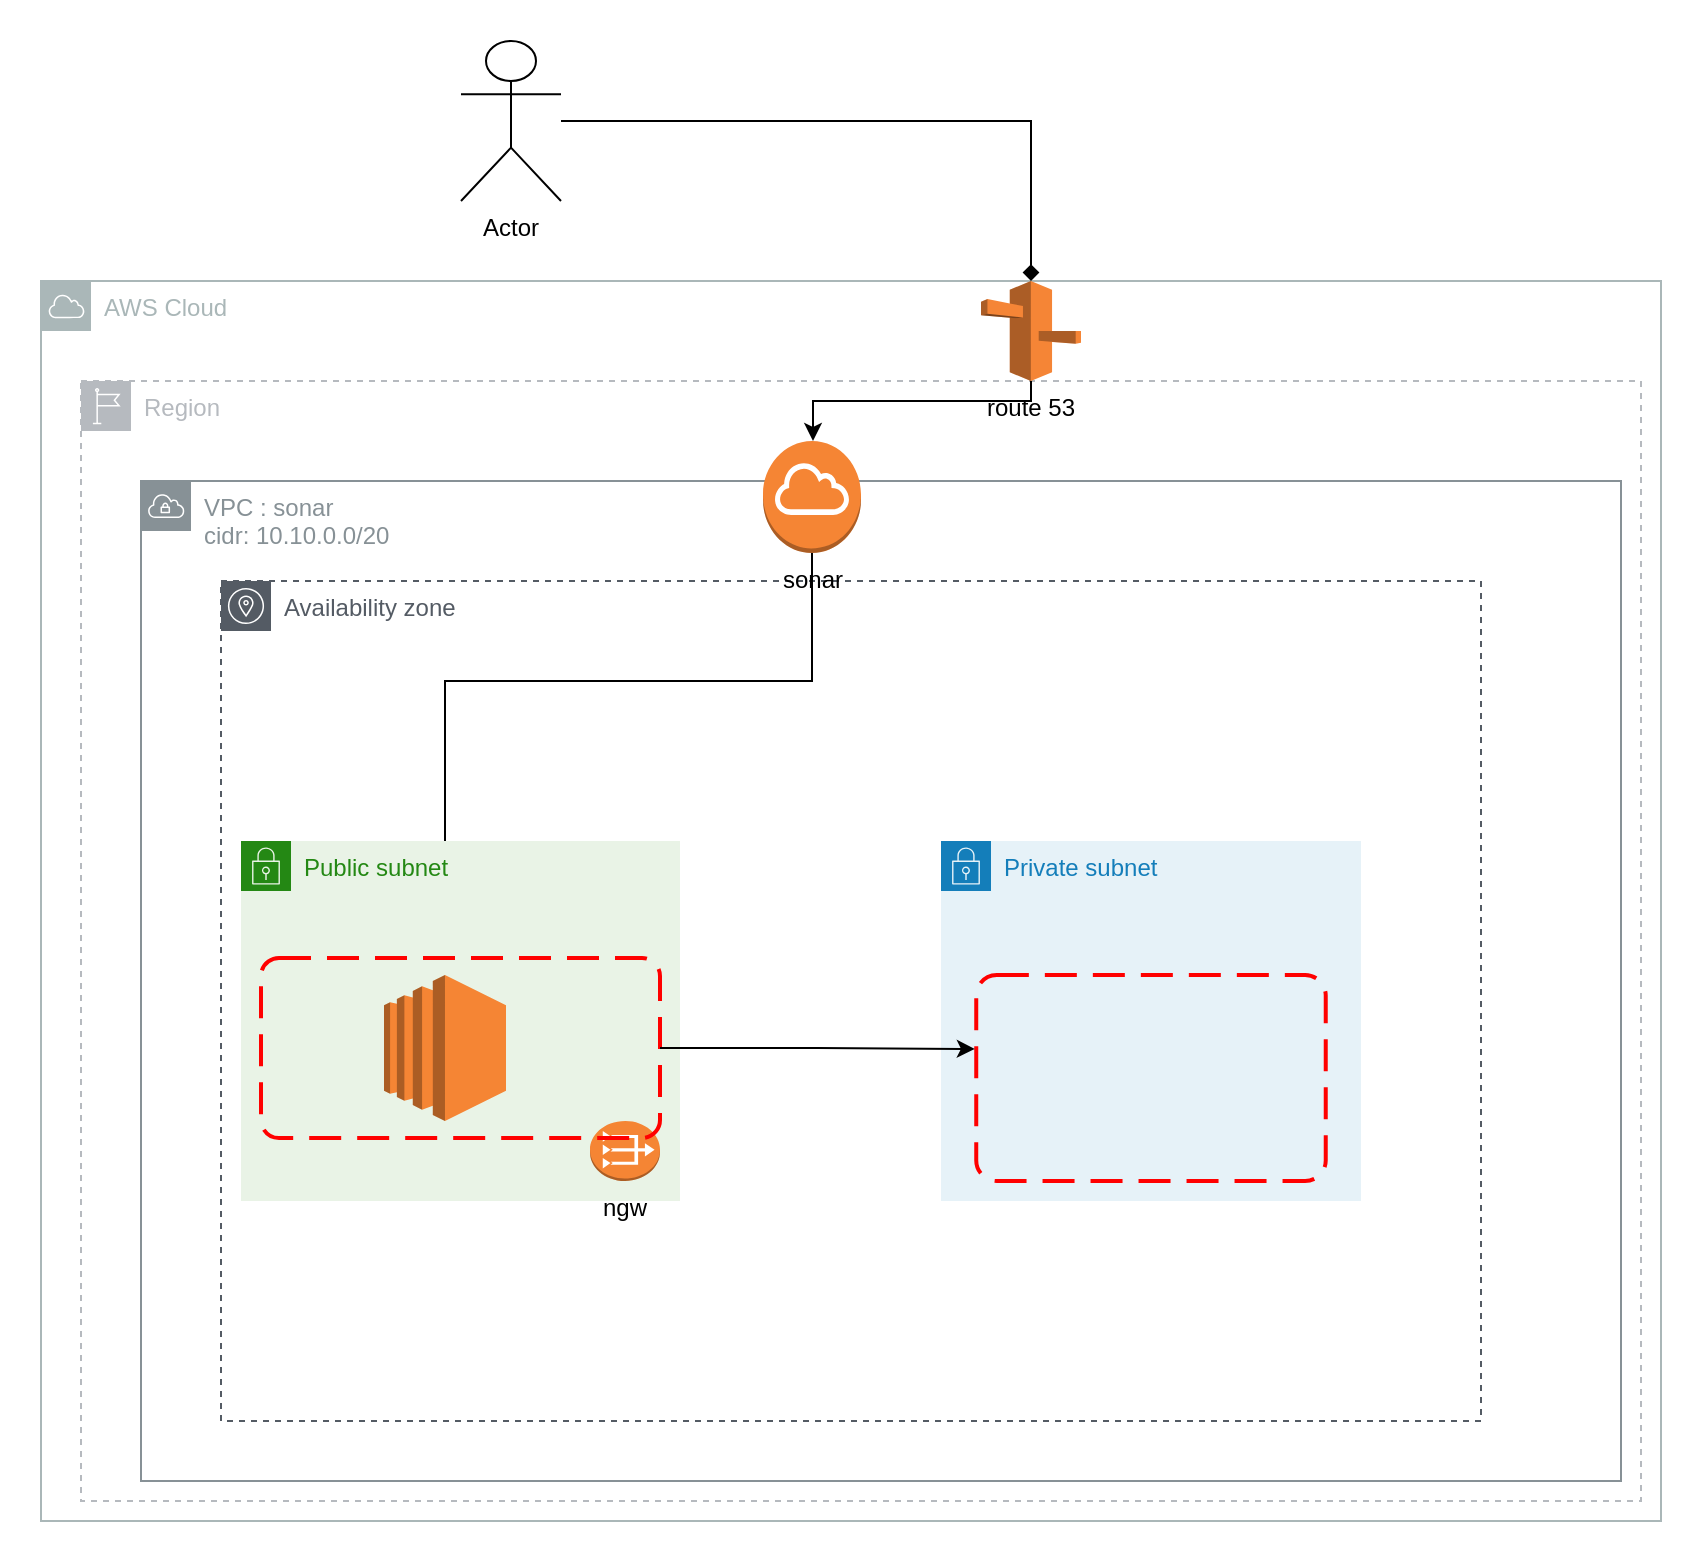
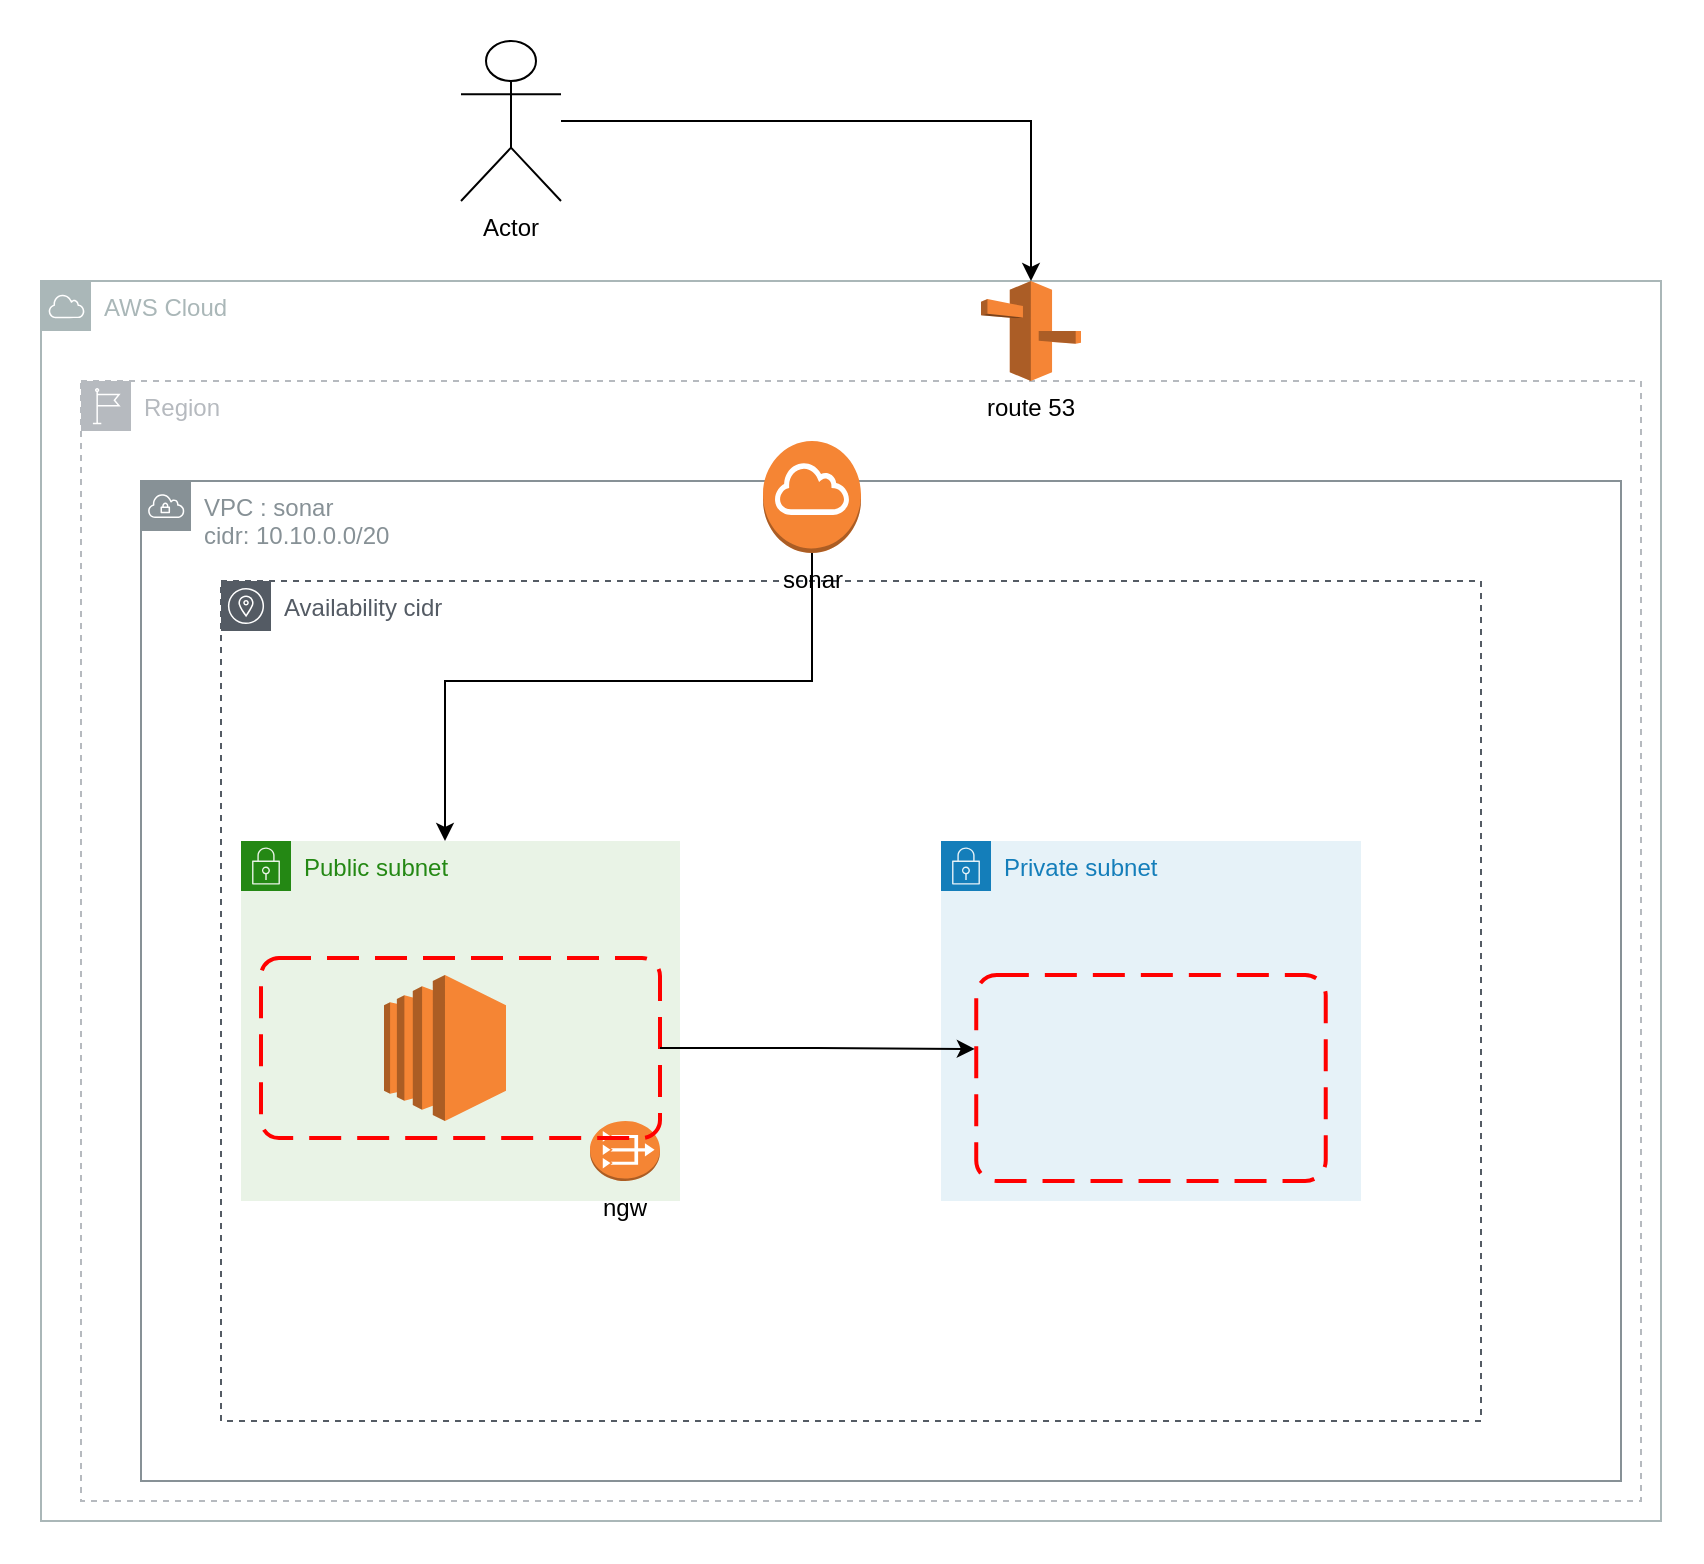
(1031, 265) -> (1031, 266)
(917, 401) -> none
(381, 609) -> (377, 609)
(445, 832) -> (445, 826)
